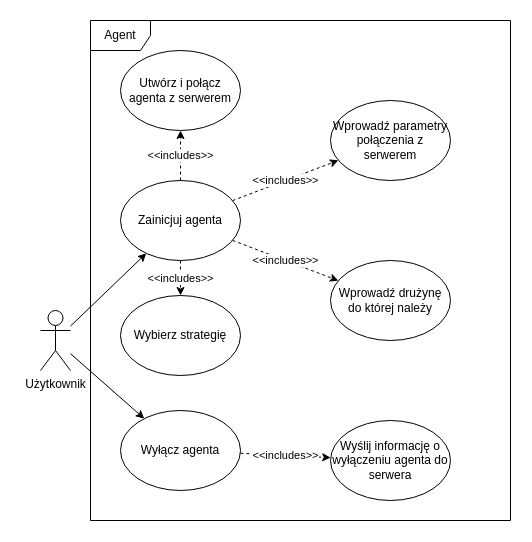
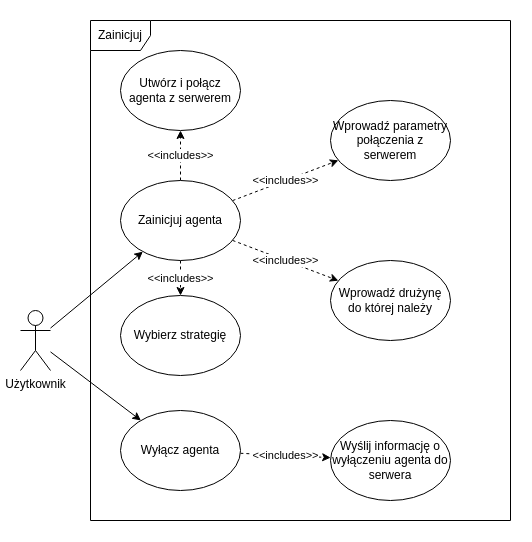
(121, 36) -> (121, 36)
(56, 341) -> (36, 341)
